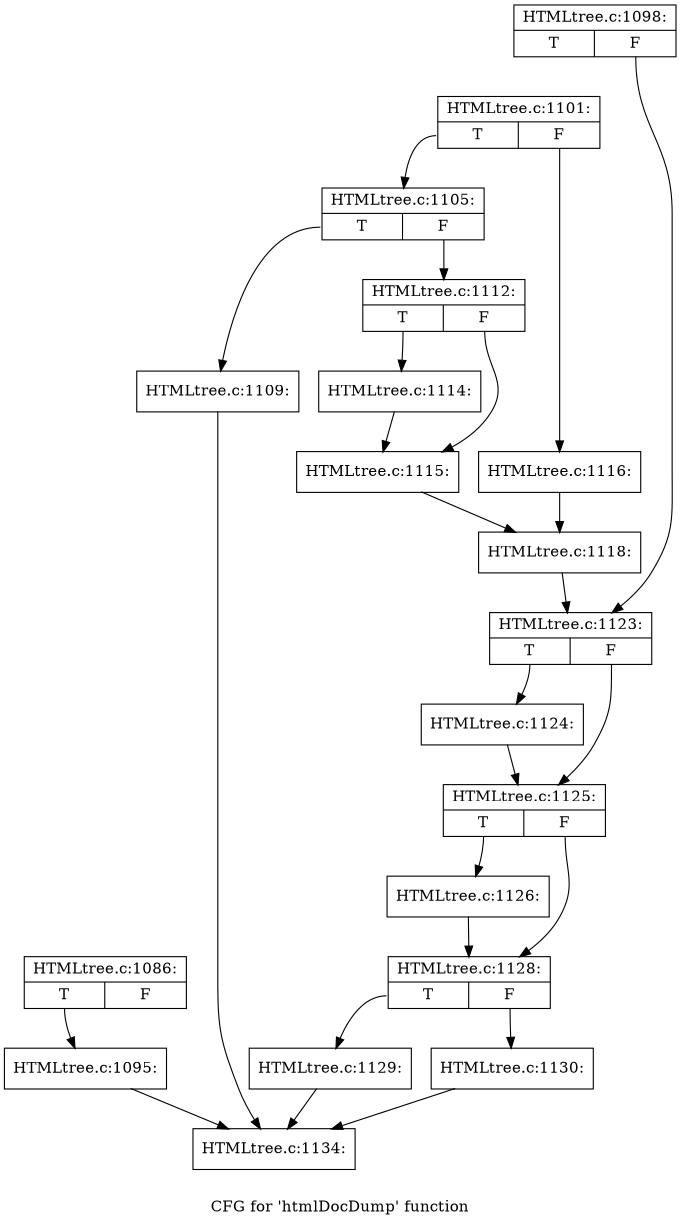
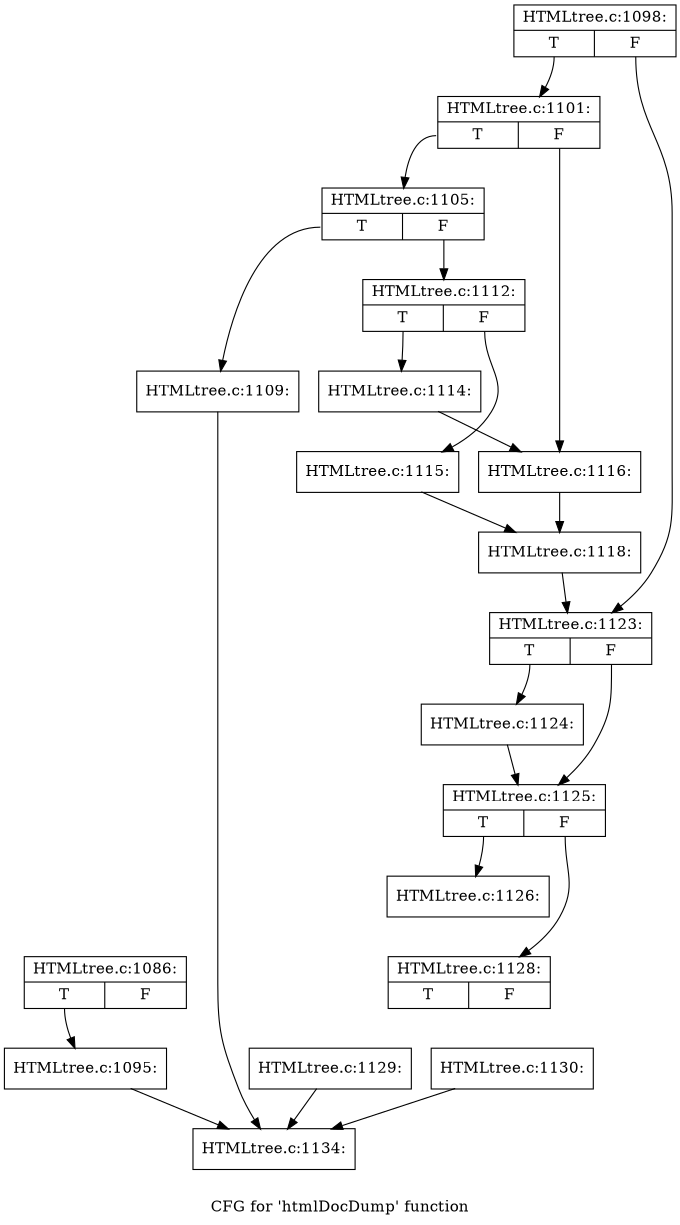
none -> (552, 73)
(390, 426) -> (469, 427)
(469, 931) -> none
(358, 1010) -> none
(510, 1023) -> none
